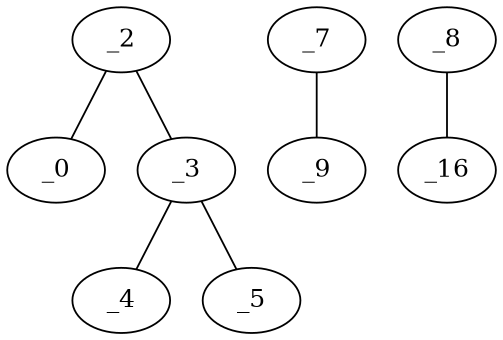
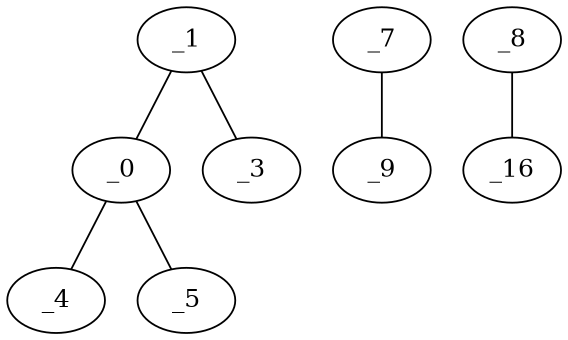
(121, 40) -> (186, 40)
(154, 235) -> (89, 235)
(219, 235) -> (154, 235)
